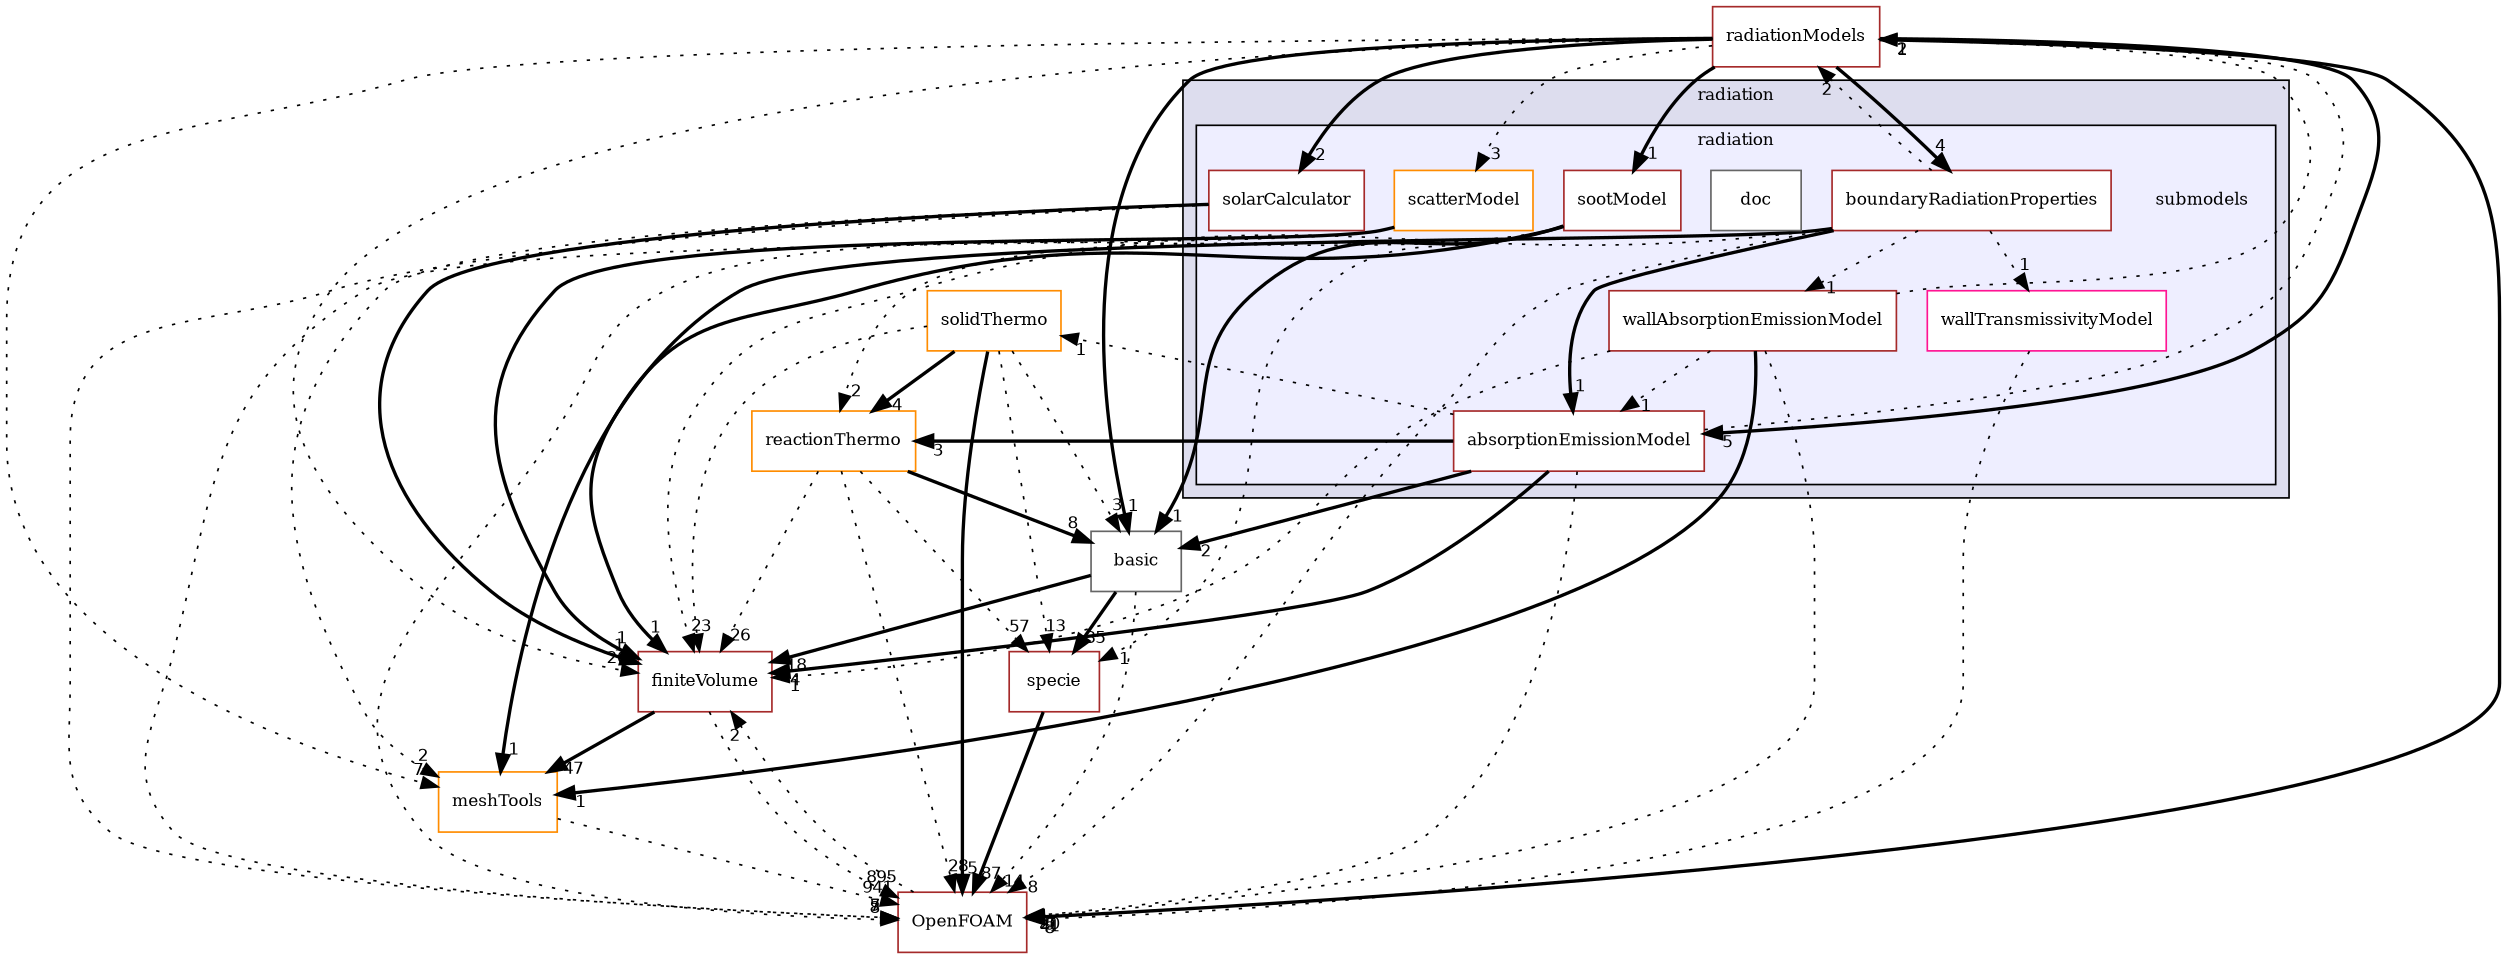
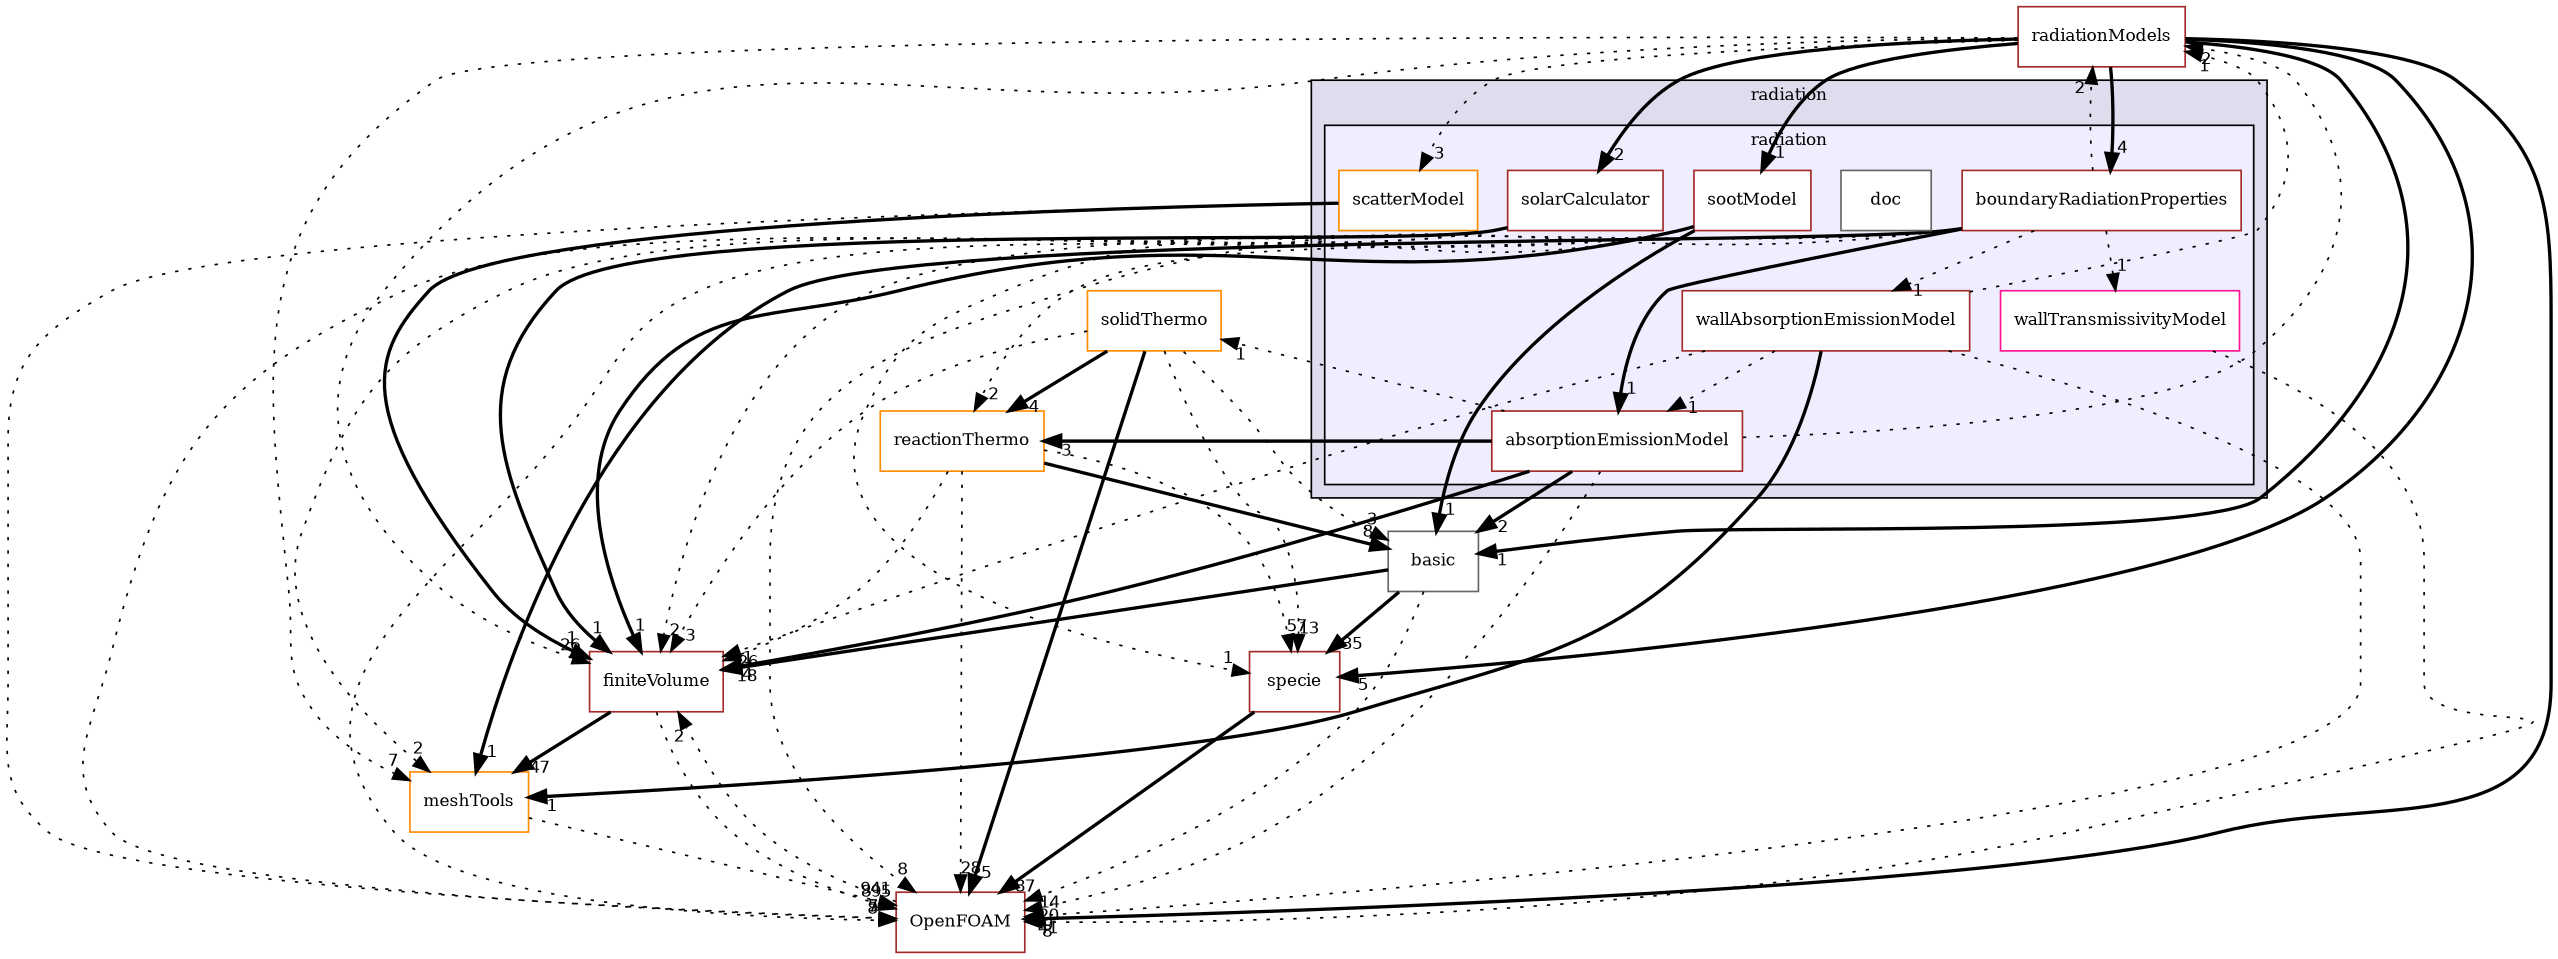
(2202, 200) -> none
(2341, 259) -> (2195, 551)
